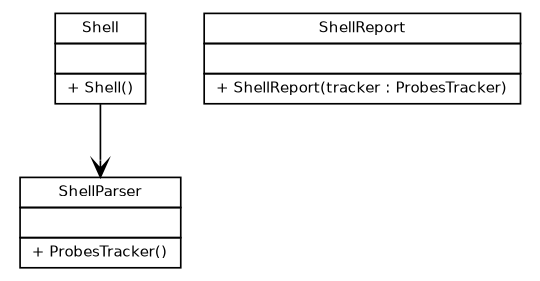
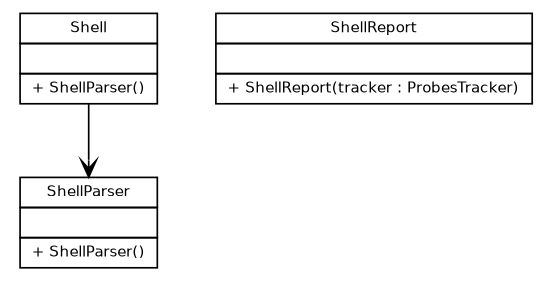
(100, 88) -> (89, 88)
(100, 252) -> (89, 252)
